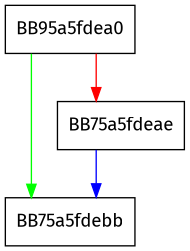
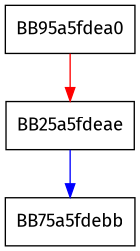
(31, 119) -> none
(121, 126) -> (70, 126)
